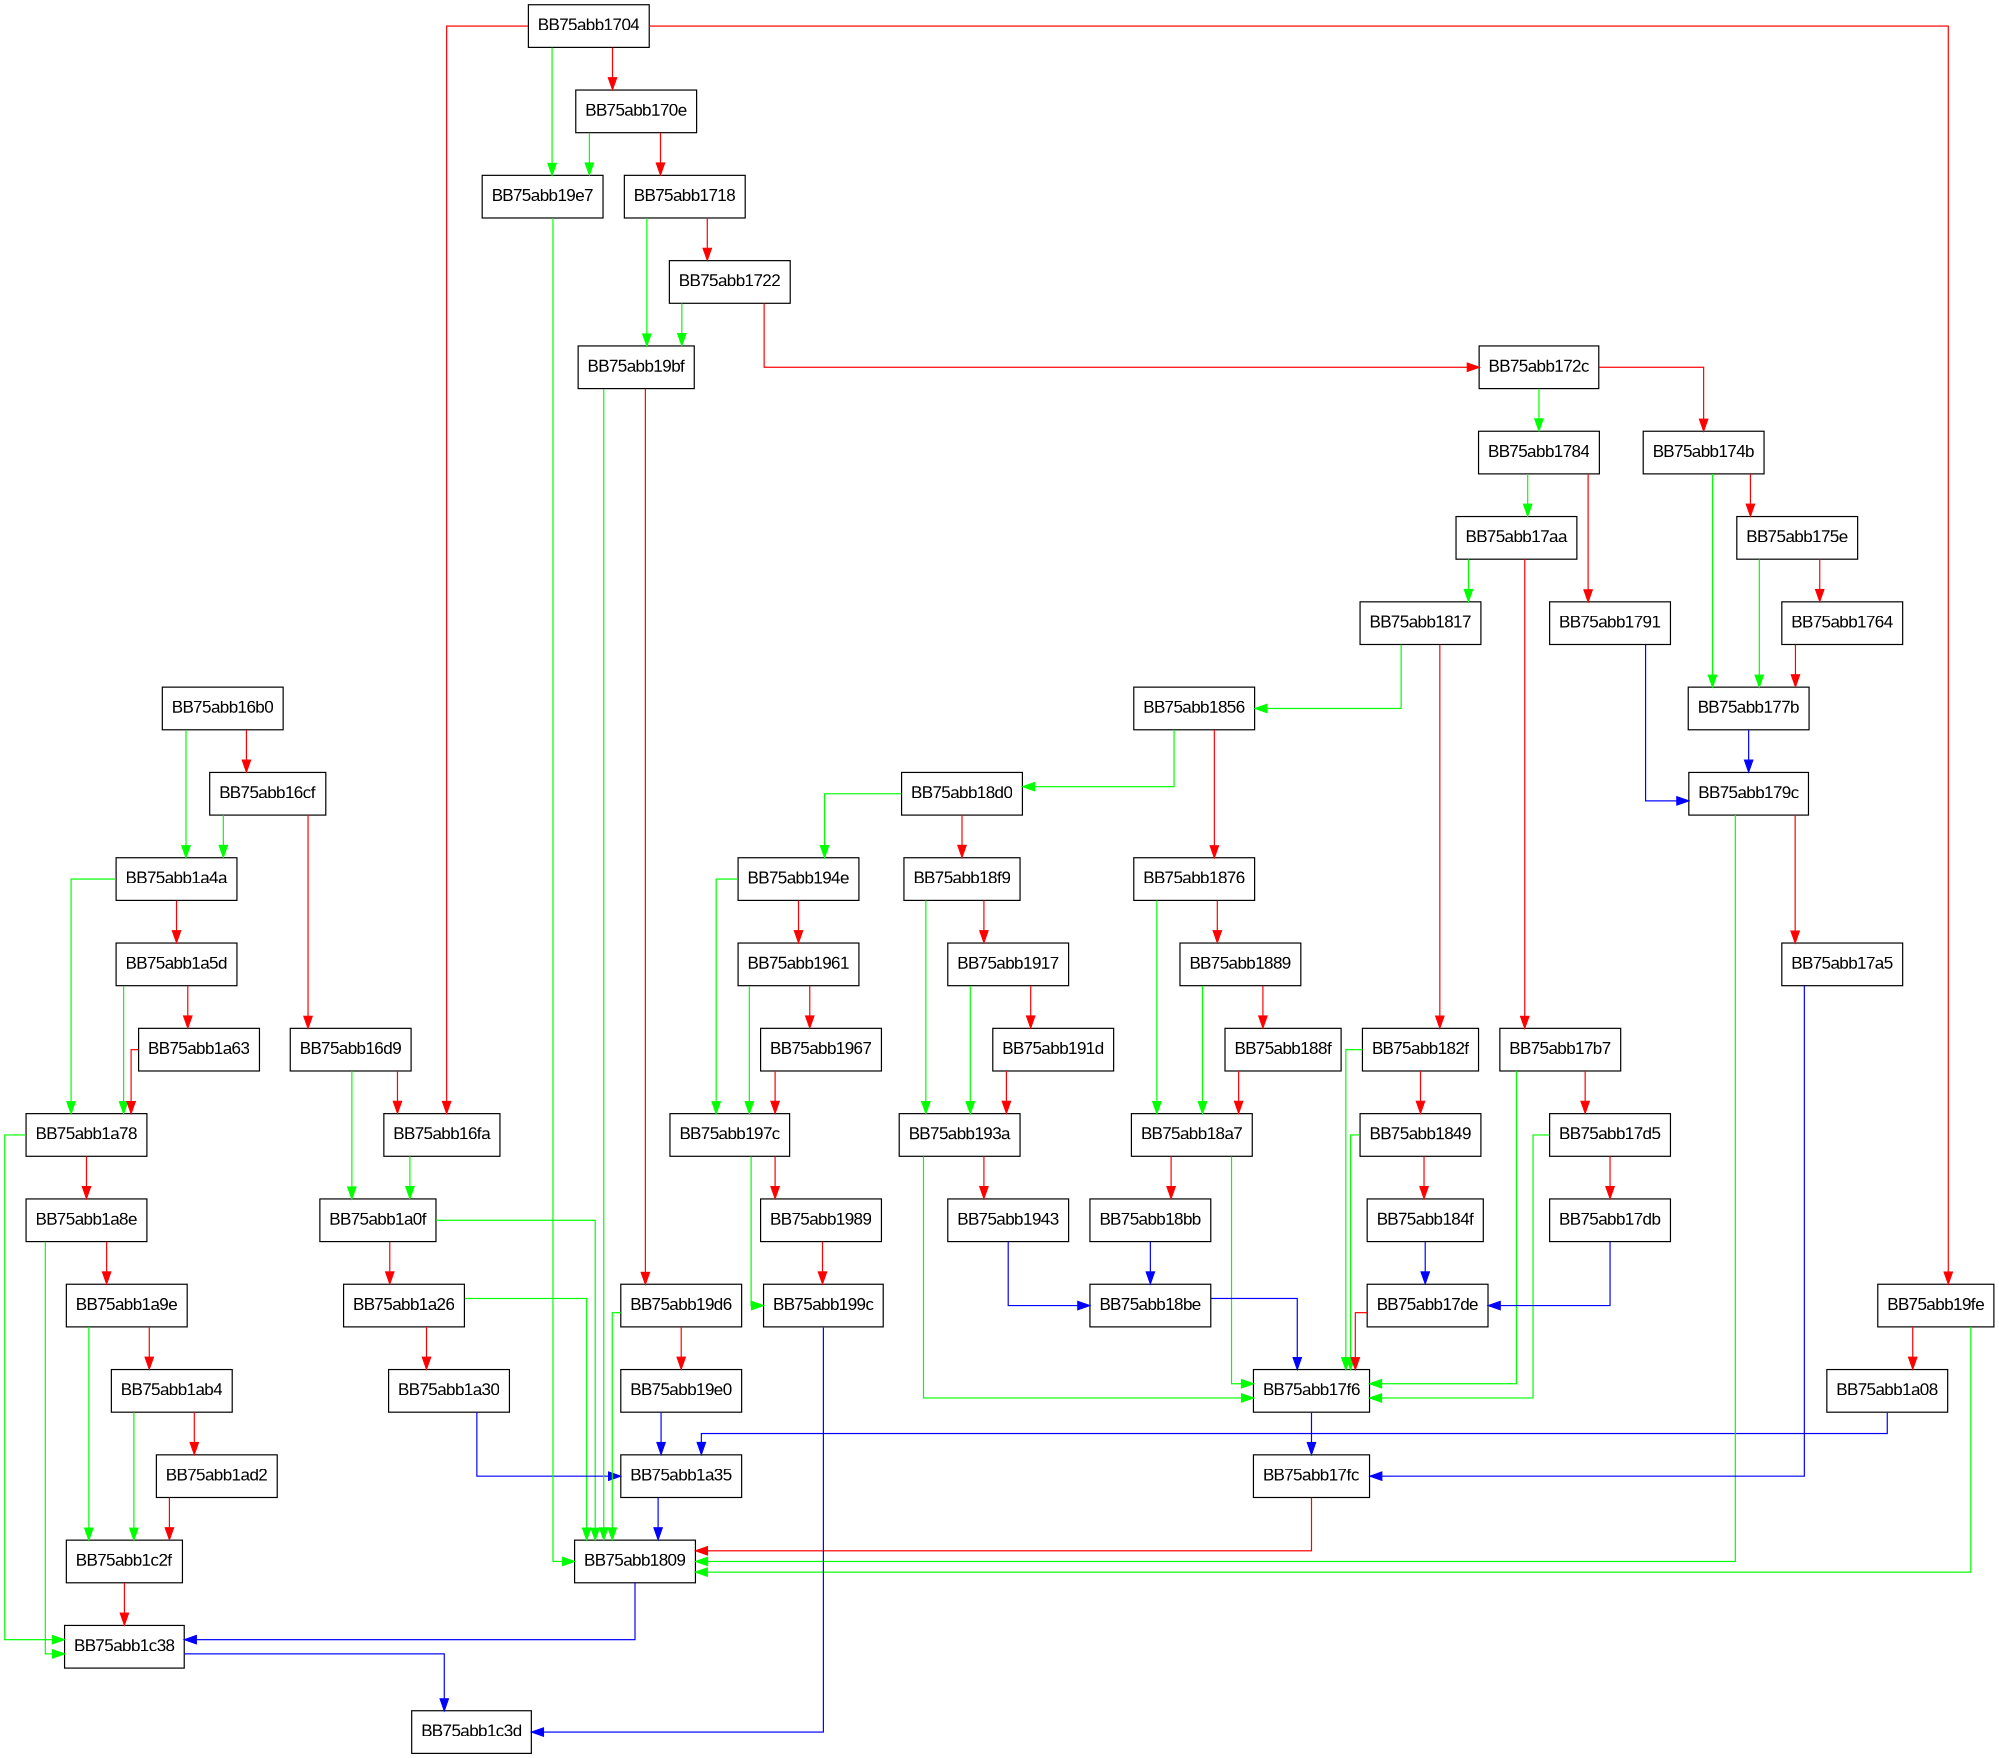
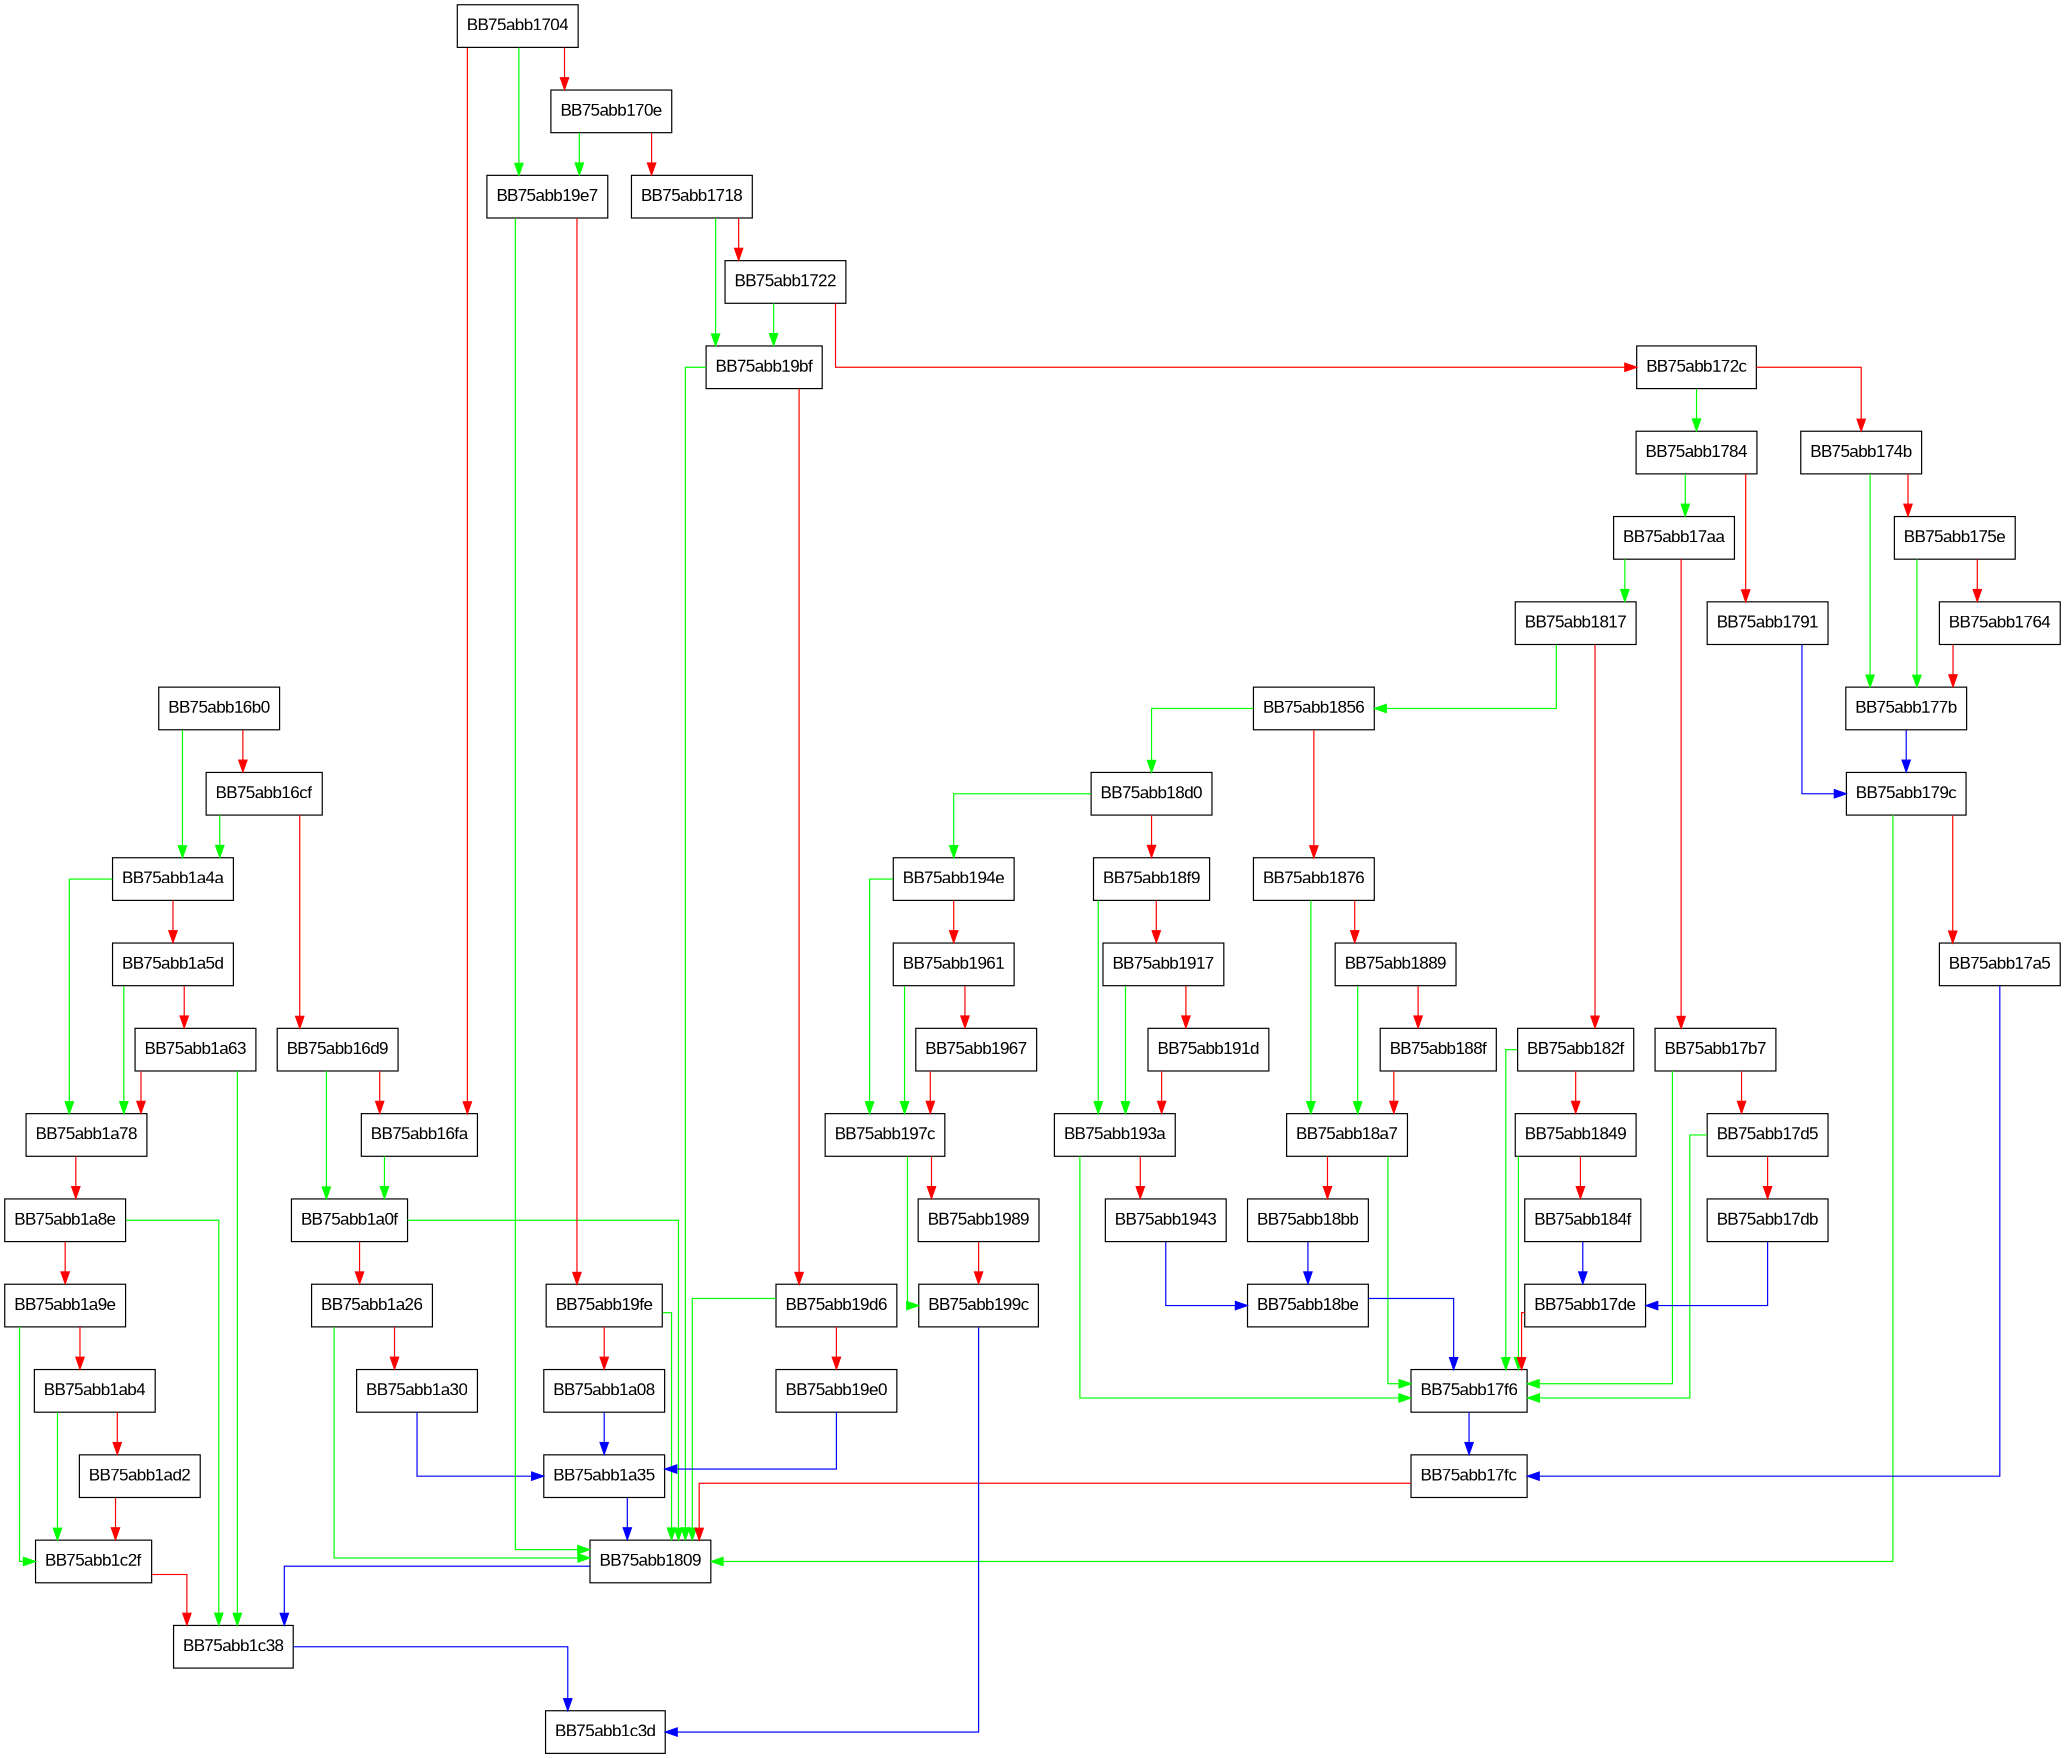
(1922, 26) -> (577, 745)
(5, 1401) -> (237, 1342)
